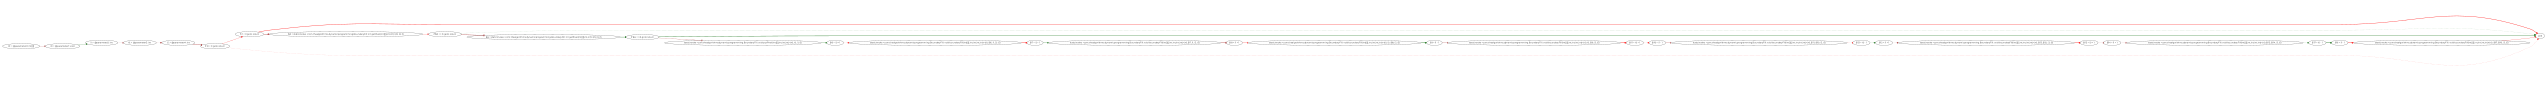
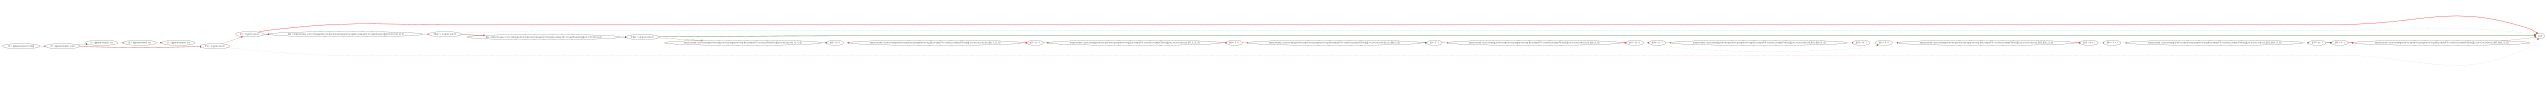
(1872, 43) -> (1770, 52)
(197, 45) -> (140, 47)
